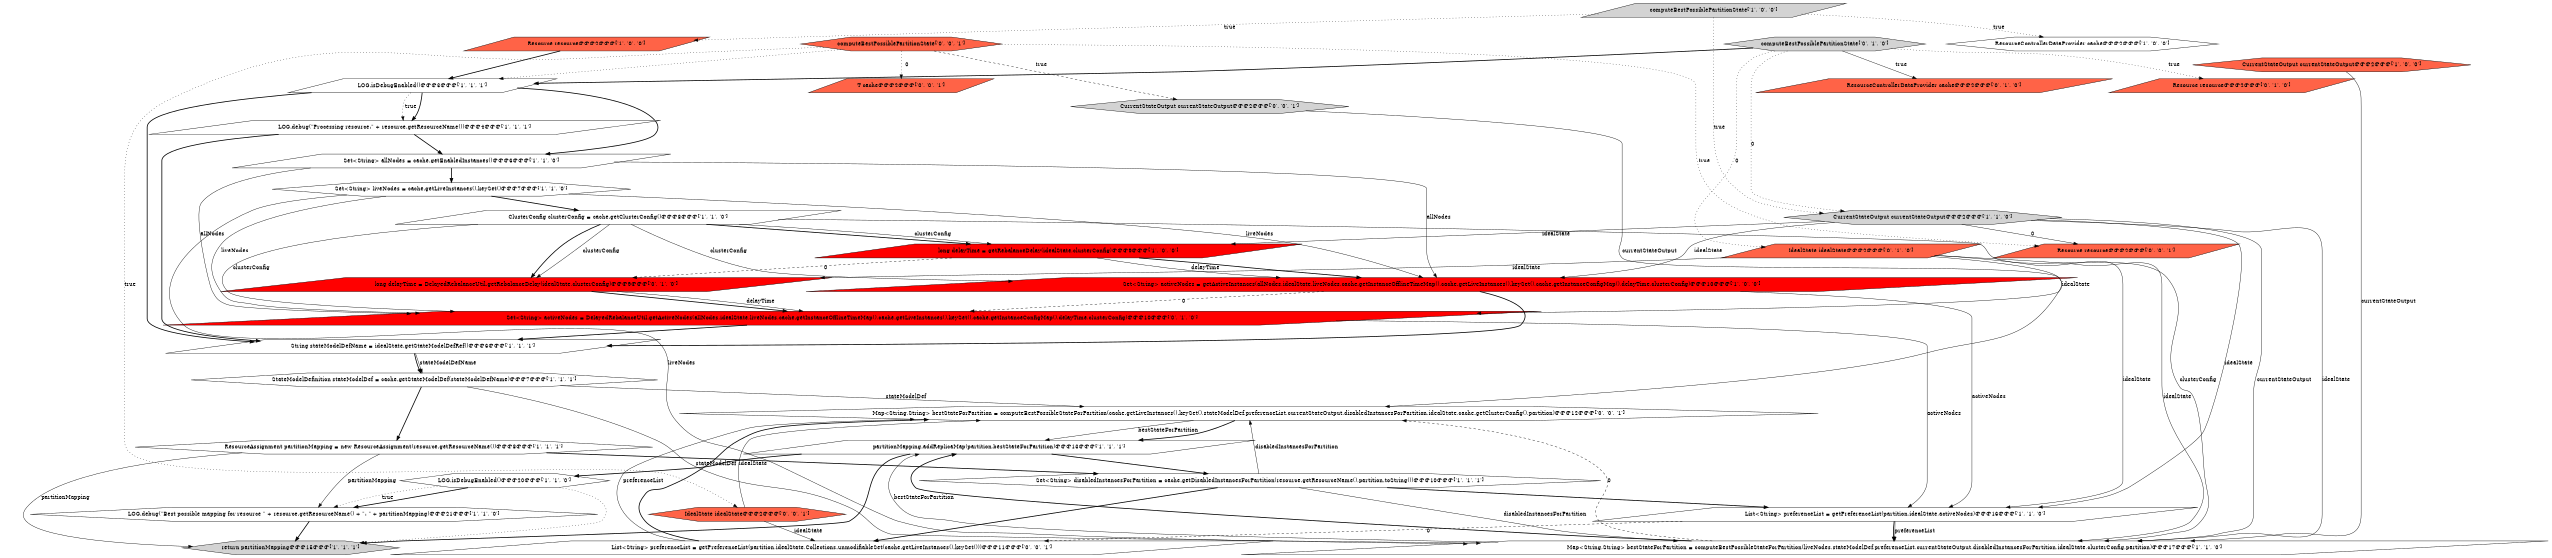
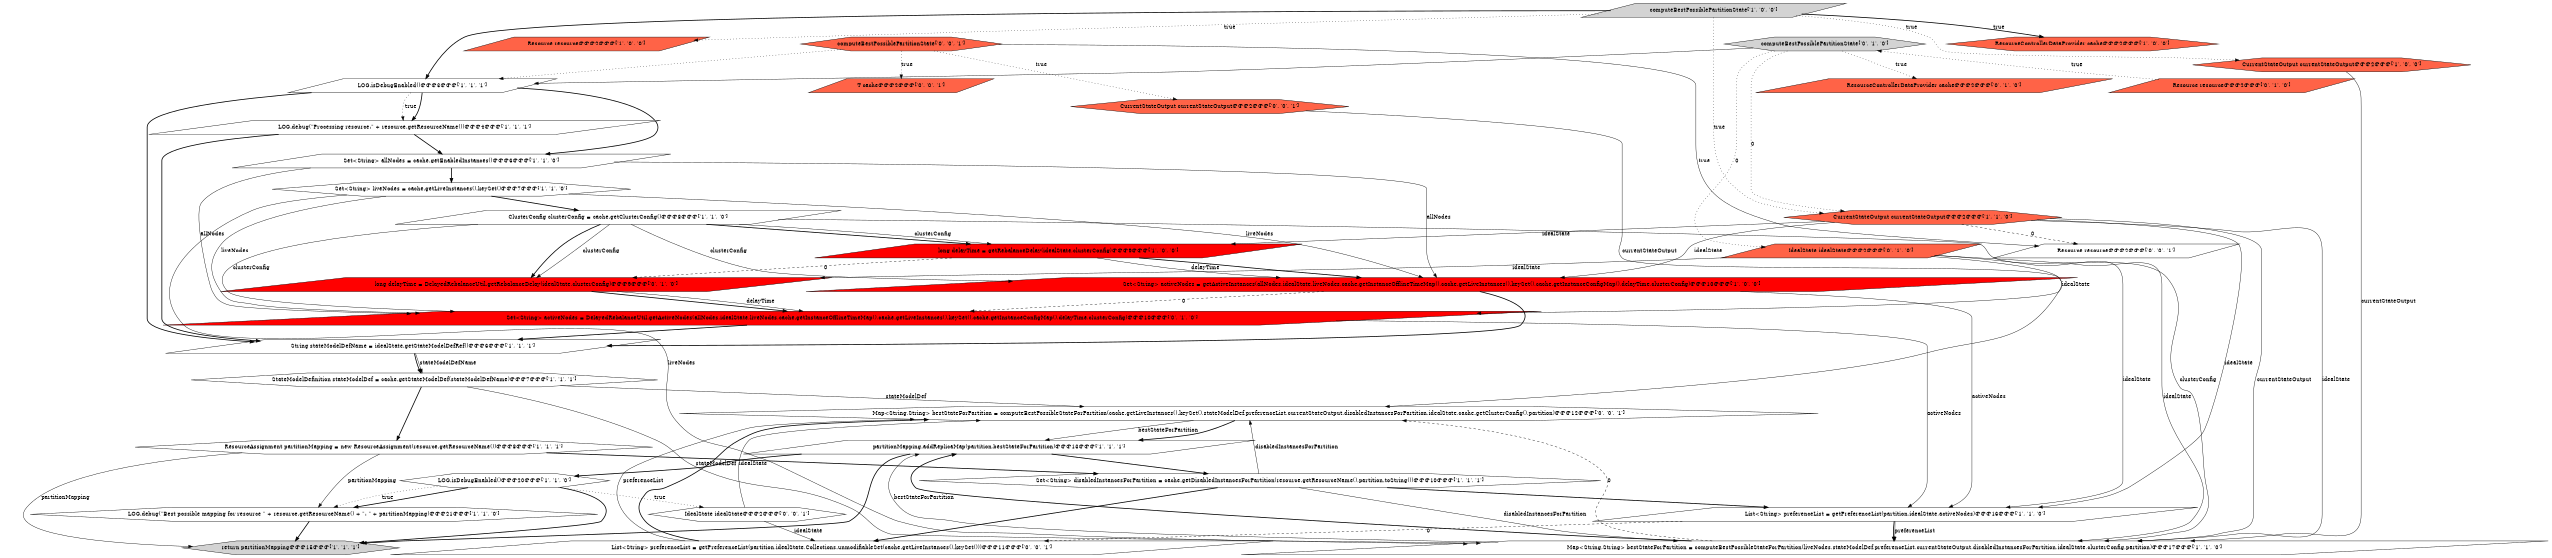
(1921, 22) -> (1921, 22)
(2082, 44) -> (2082, 44)
(2046, 54) -> (2020, 67)
none -> (2012, 55)
(1570, 61) -> (1570, 61)
(507, 64) -> (1010, 14)
(1878, 64) -> (1878, 64)
(907, 65) -> (907, 65)
(1146, 73) -> (1146, 73)
(1066, 77) -> (1066, 77)
(1210, 107) -> (1210, 107)
(1923, 217) -> (1923, 217)
(2018, 234) -> (2018, 234)
(124, 244) -> (629, 497)
(2116, 251) -> (2116, 251)
(747, 514) -> (747, 514)
(516, 531) -> (516, 531)
